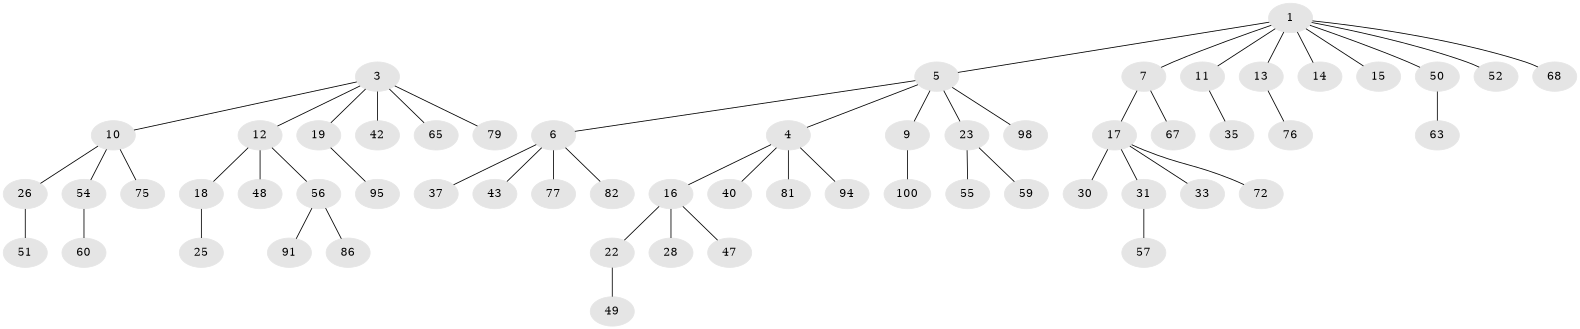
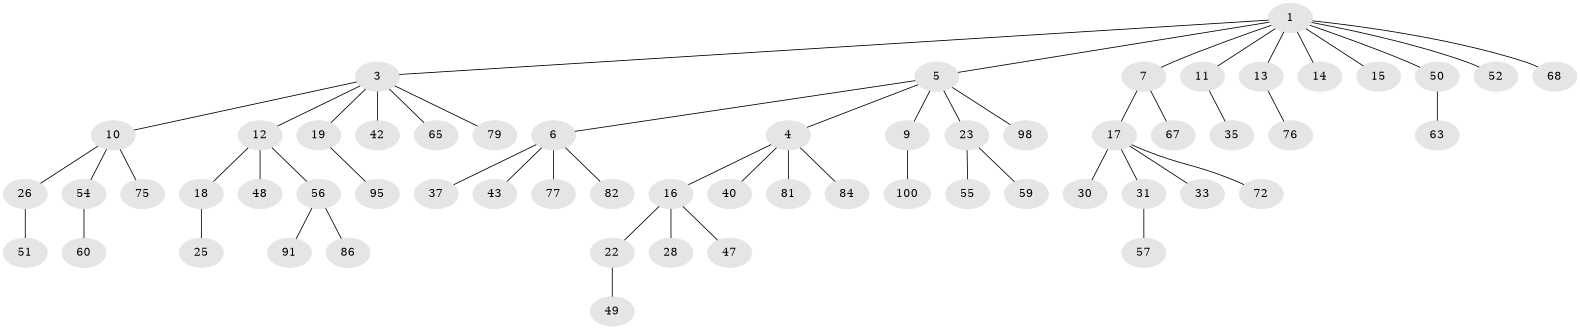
none -> (834, 47)
(847, 194) -> (847, 194)
